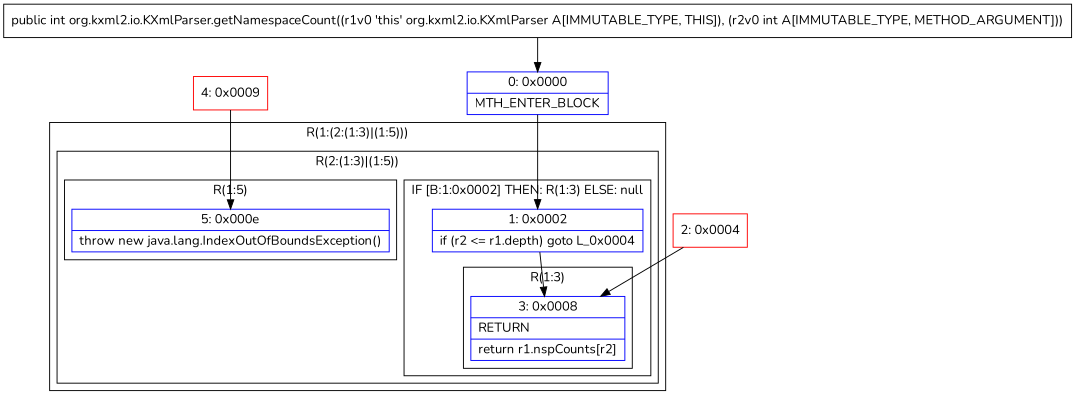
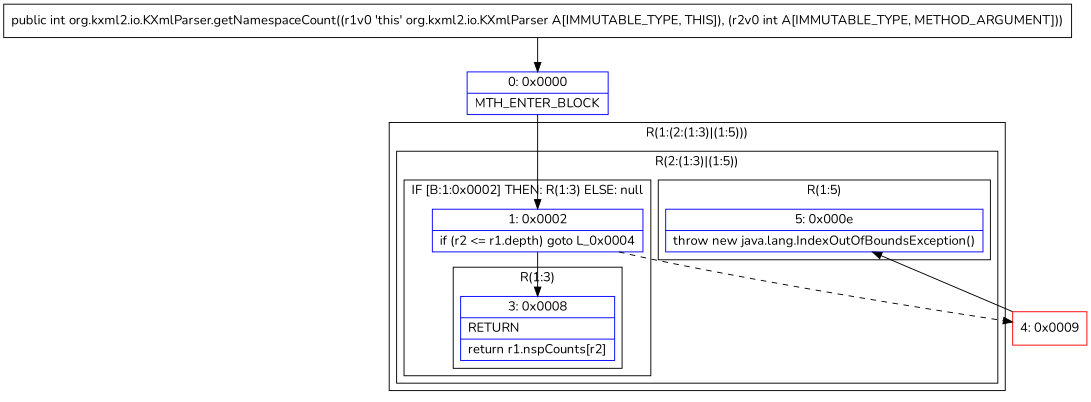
(710, 231) -> none
none -> (810, 289)
